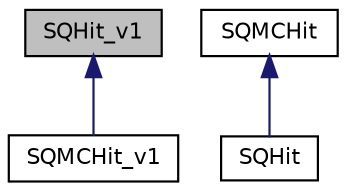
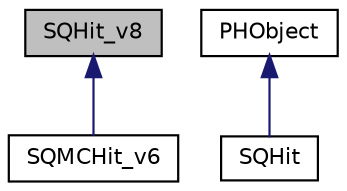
(94, 33) -> (94, 33)
(270, 33) -> (270, 33)
(94, 158) -> (94, 158)
